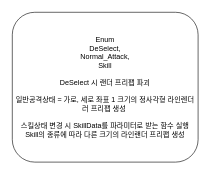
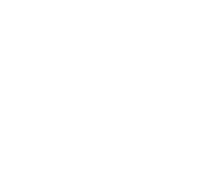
(105, 87) -> none
